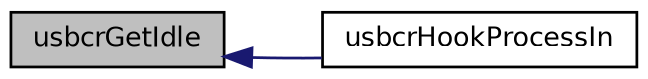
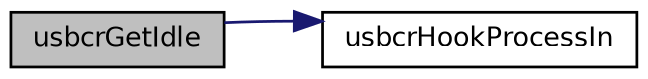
(287, 58) -> (259, 22)
